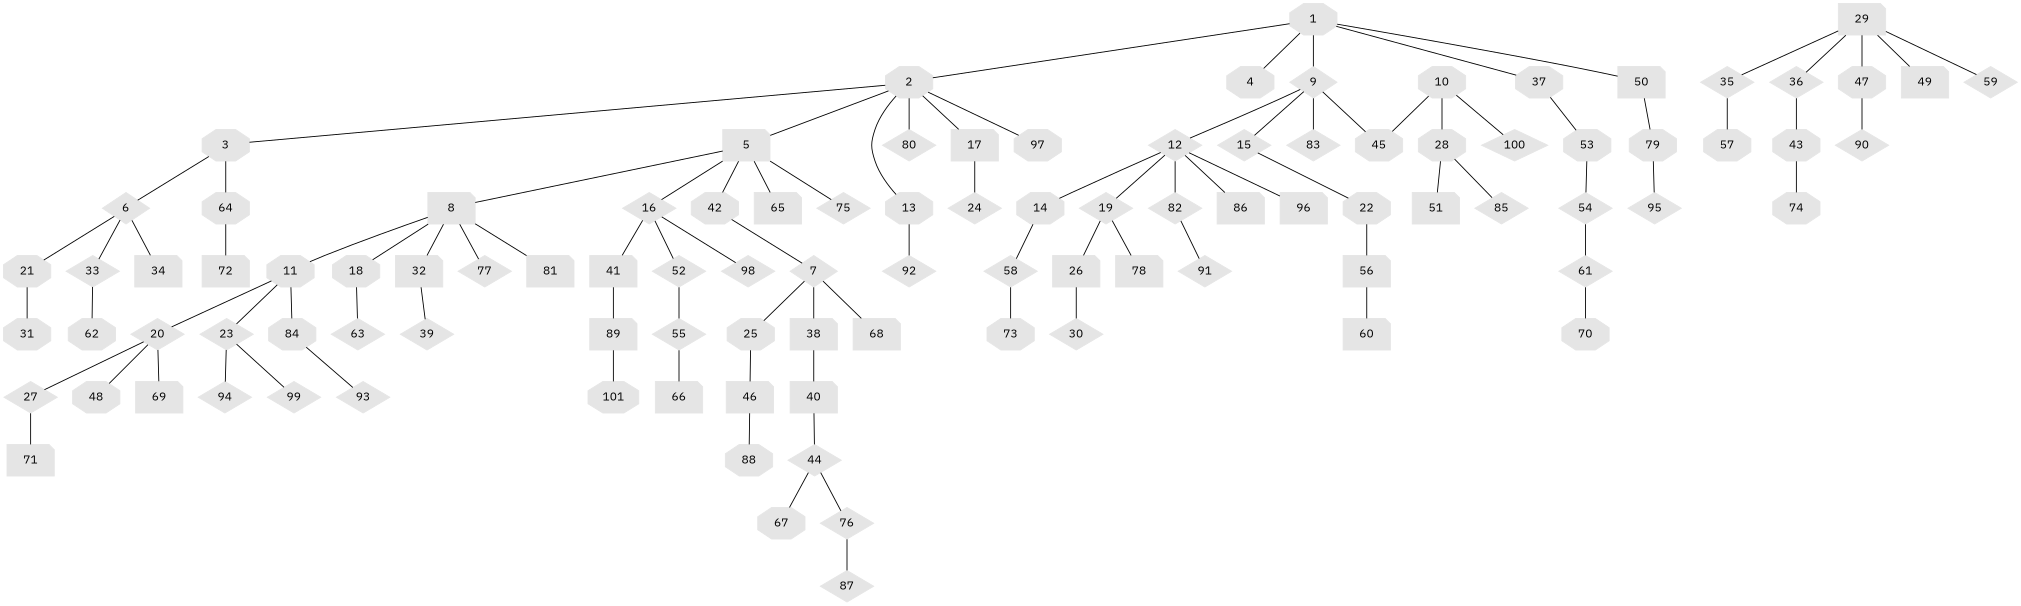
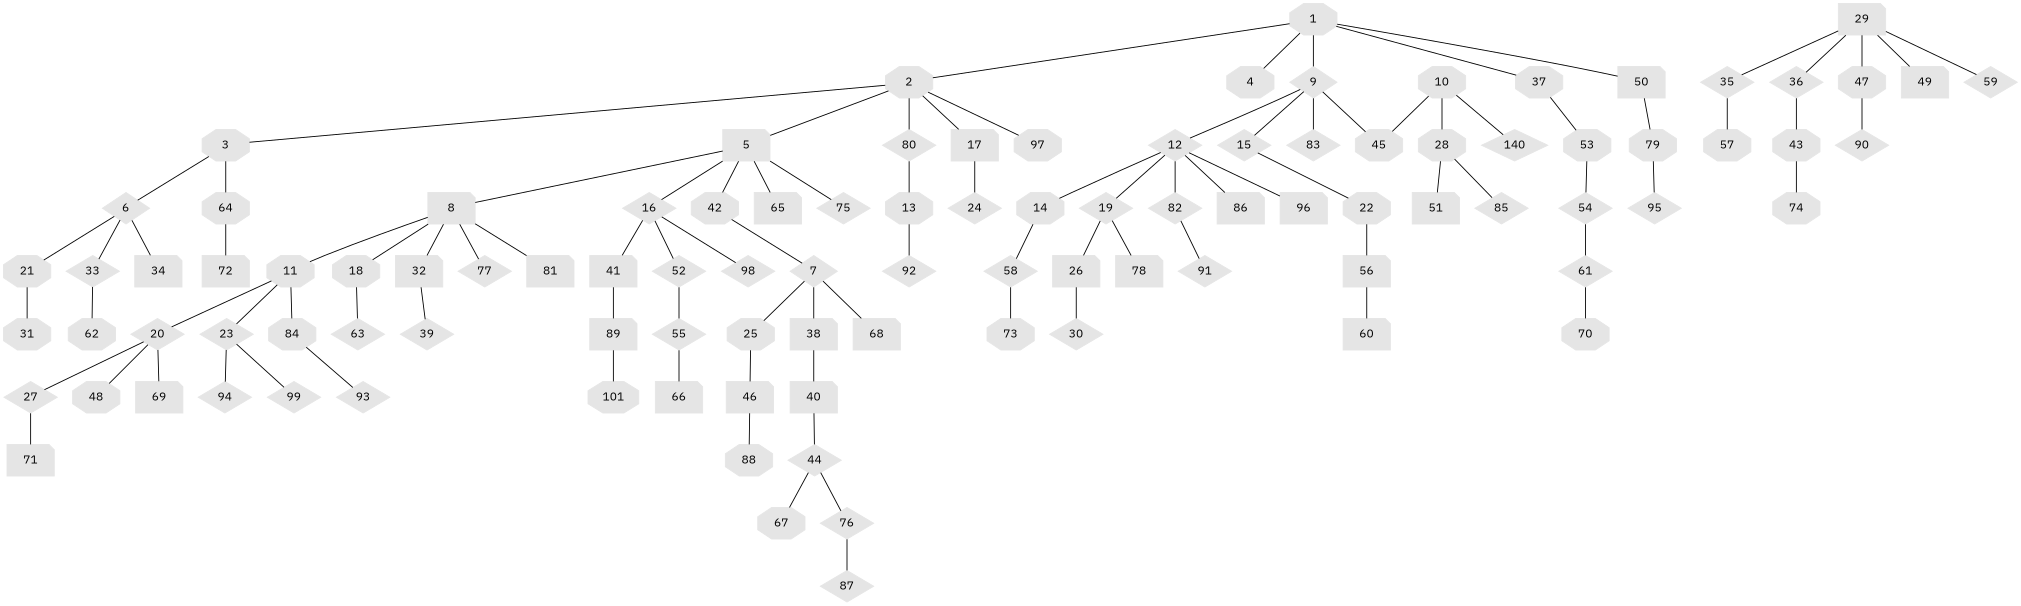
(872, 145) -> (909, 177)
(1515, 145) -> (1515, 145)
